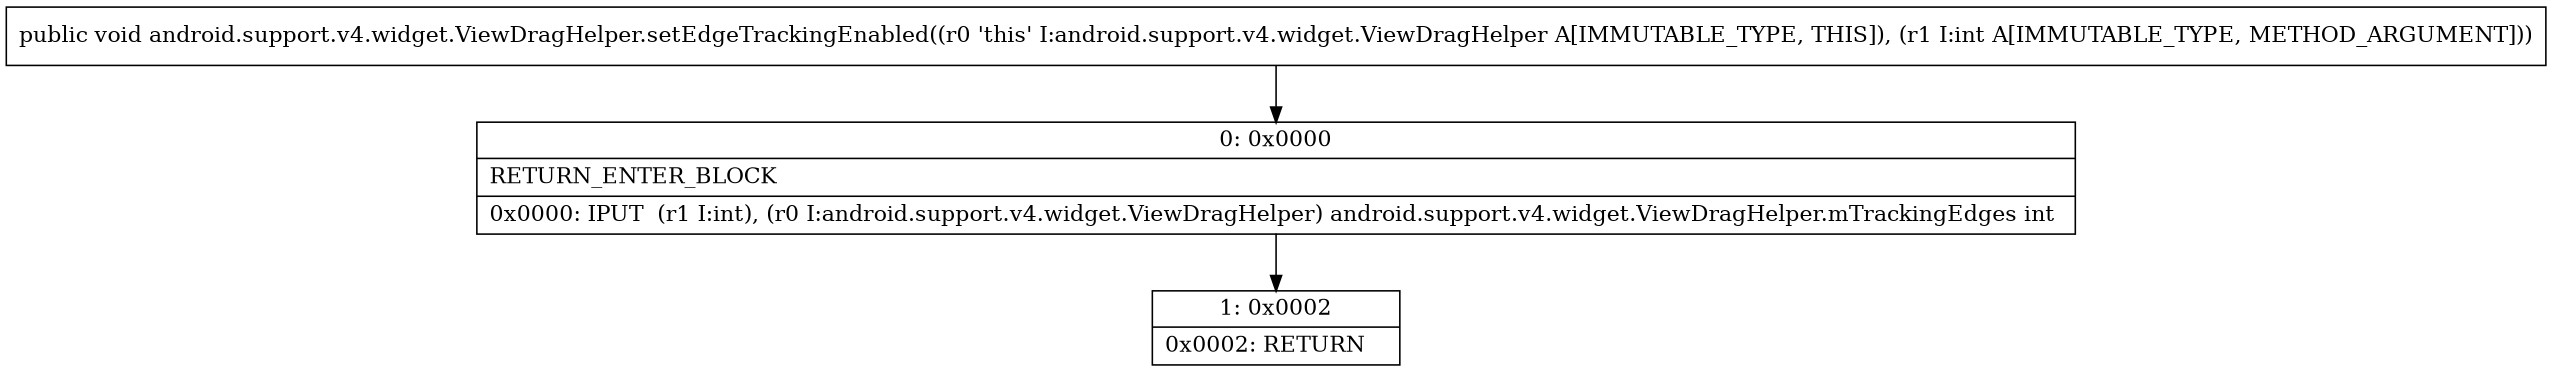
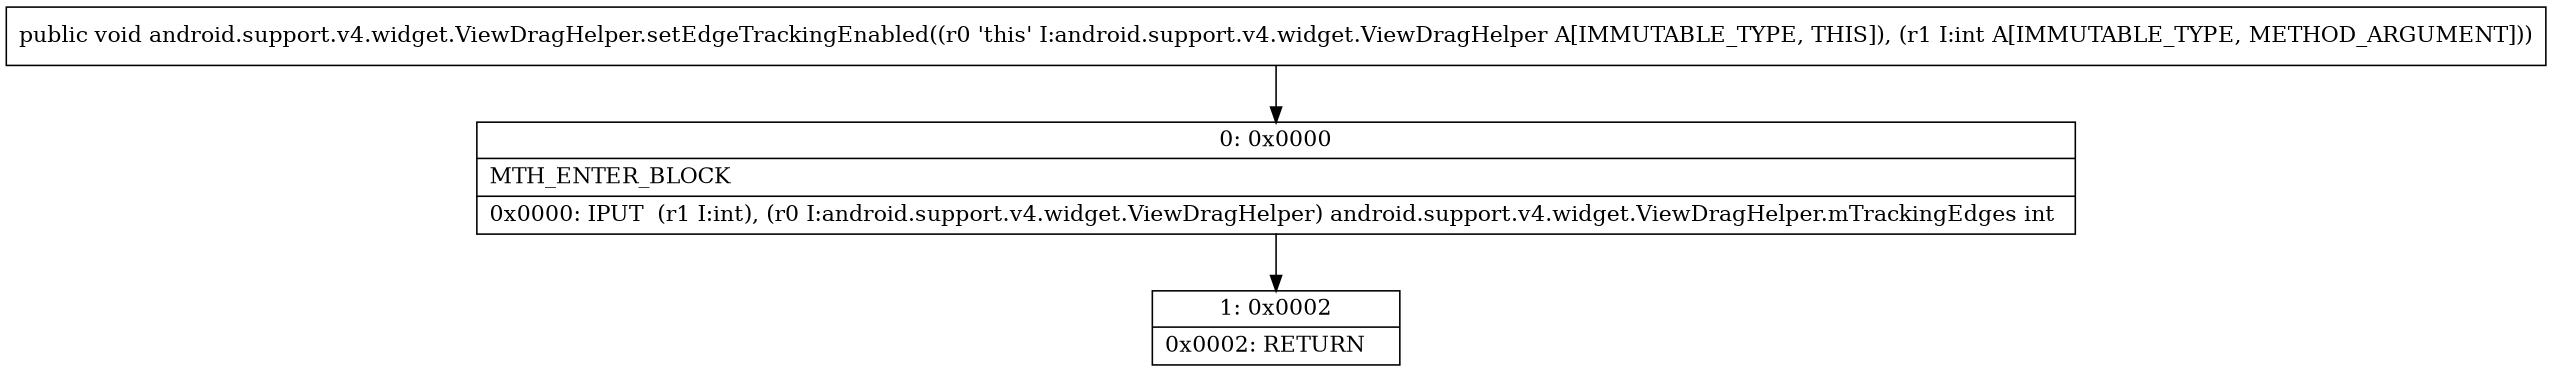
(634, 177) -> (611, 177)
